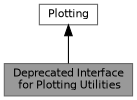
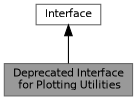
(68, 15) -> (68, 15)
